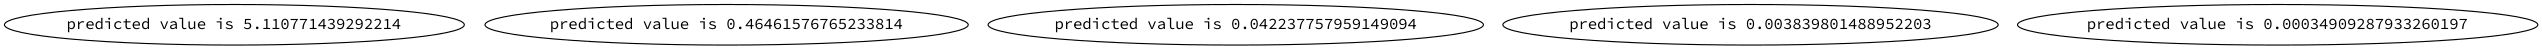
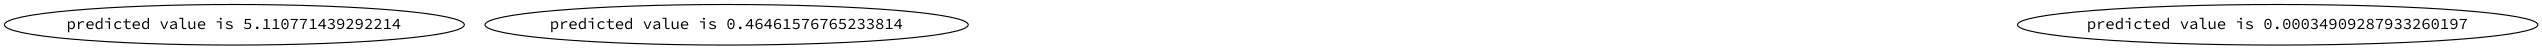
(1236, 25) -> none
(1751, 25) -> none
